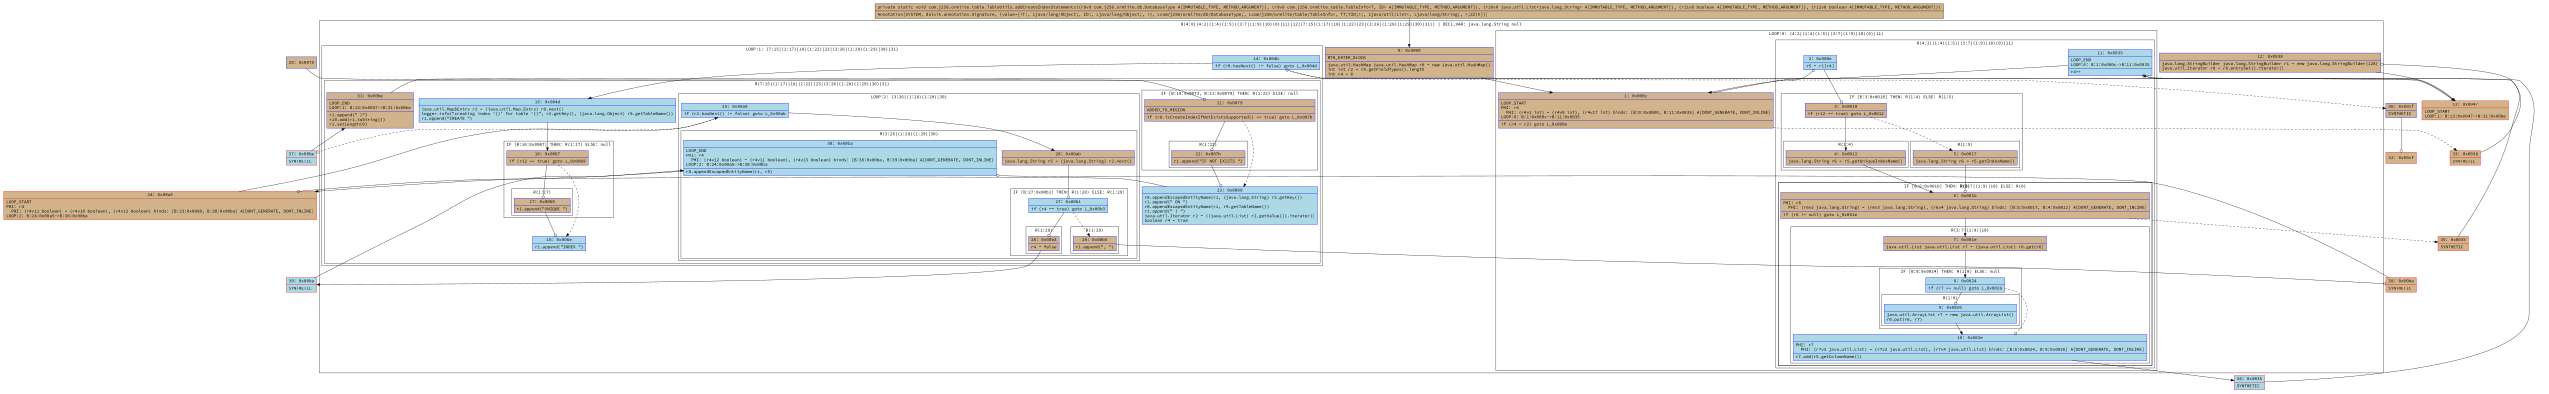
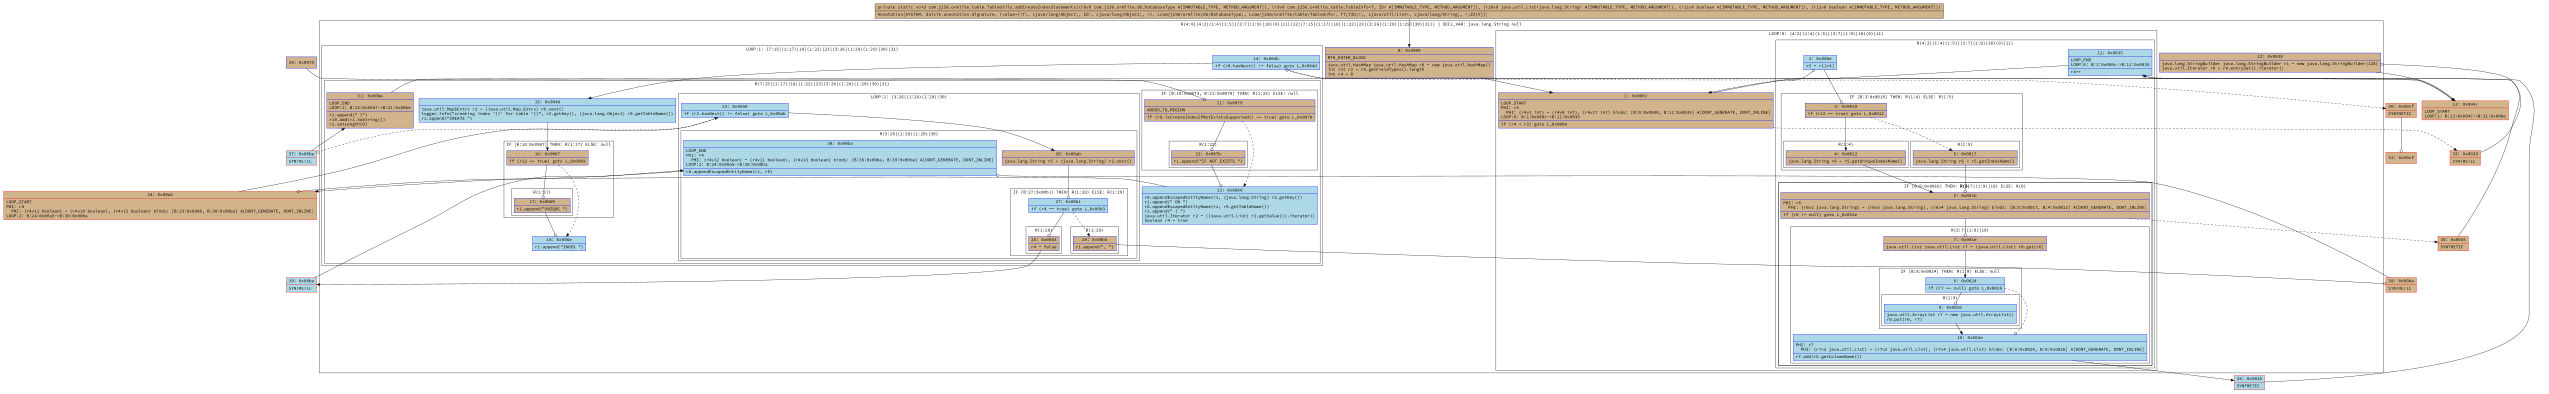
(2401, 110) -> (2401, 110)
(1965, 225) -> (1965, 225)
